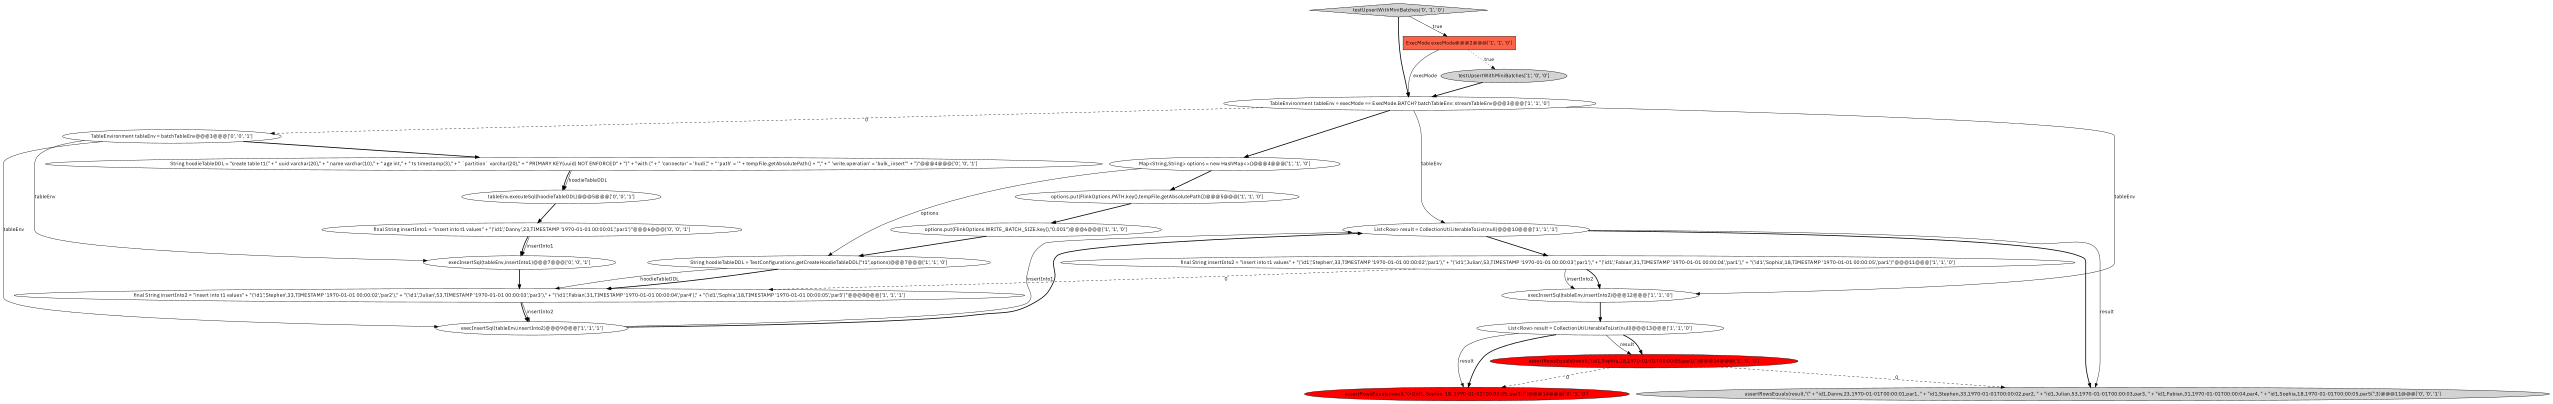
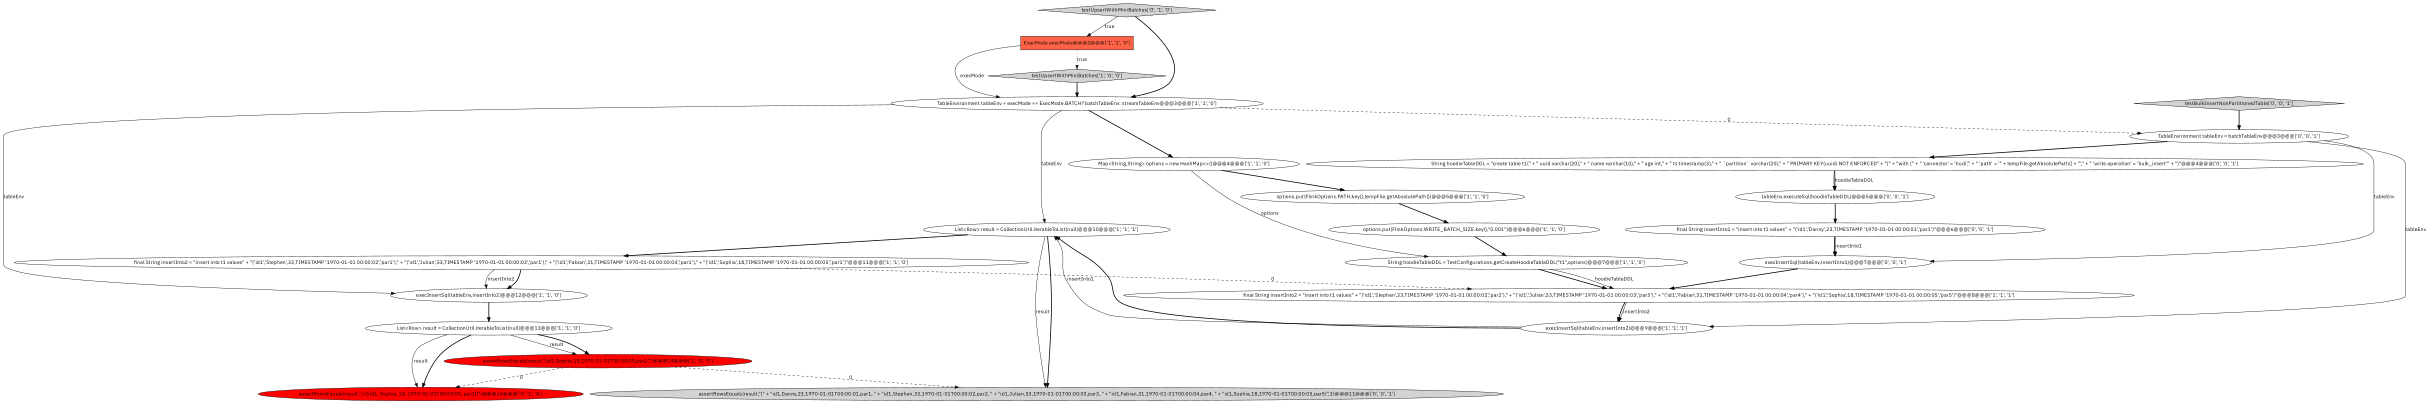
(1504, 76) -> (1077, 76)
none -> (2239, 104)
